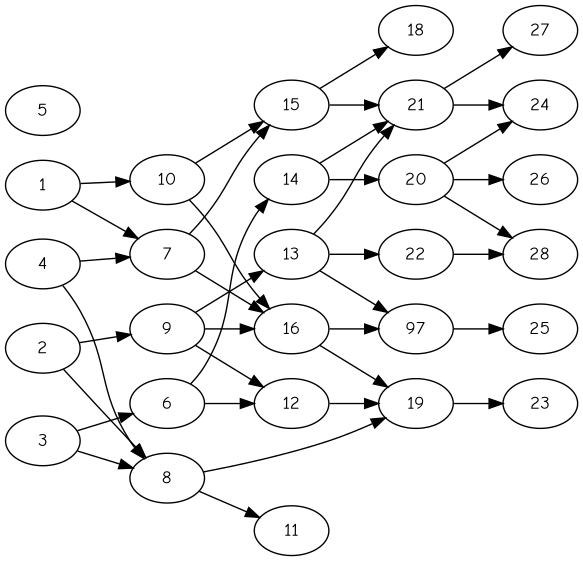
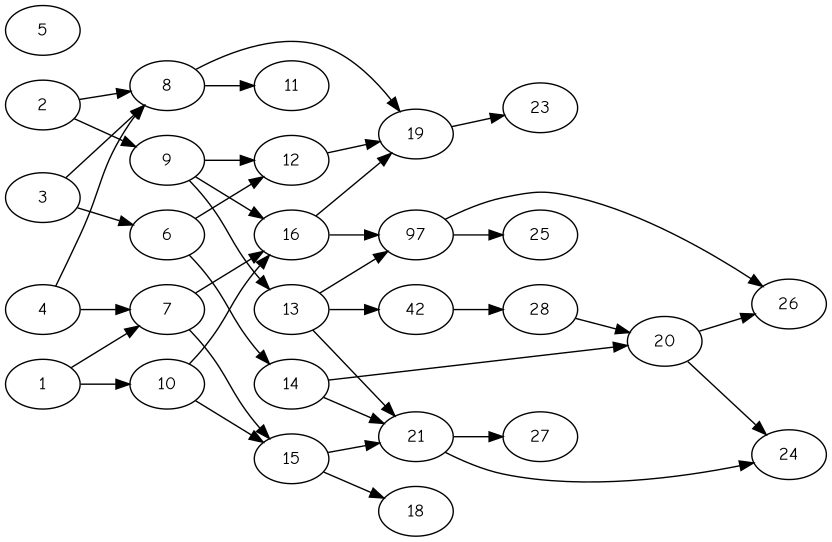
none -> (604, 205)
(472, 213) -> (596, 324)
(416, 254) -> (416, 310)
